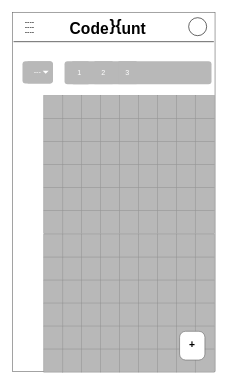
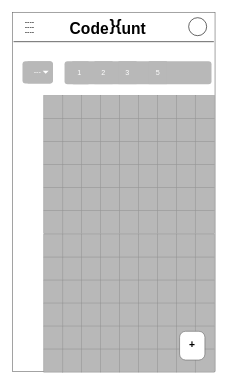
none -> (158, 73)
